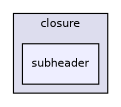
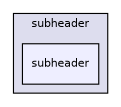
(61, 24) -> (61, 24)
